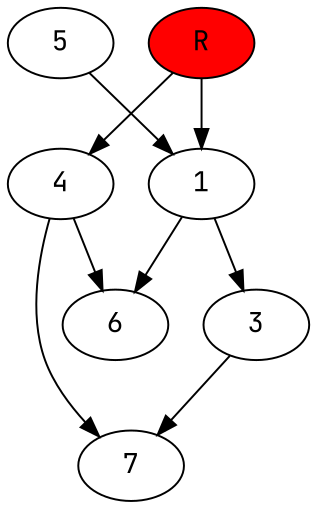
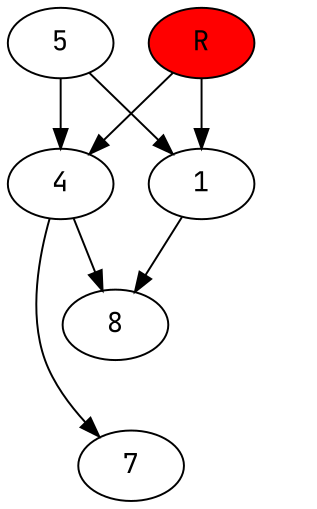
none -> (61, 104)
(115, 325) -> (115, 325)
(256, 325) -> none
